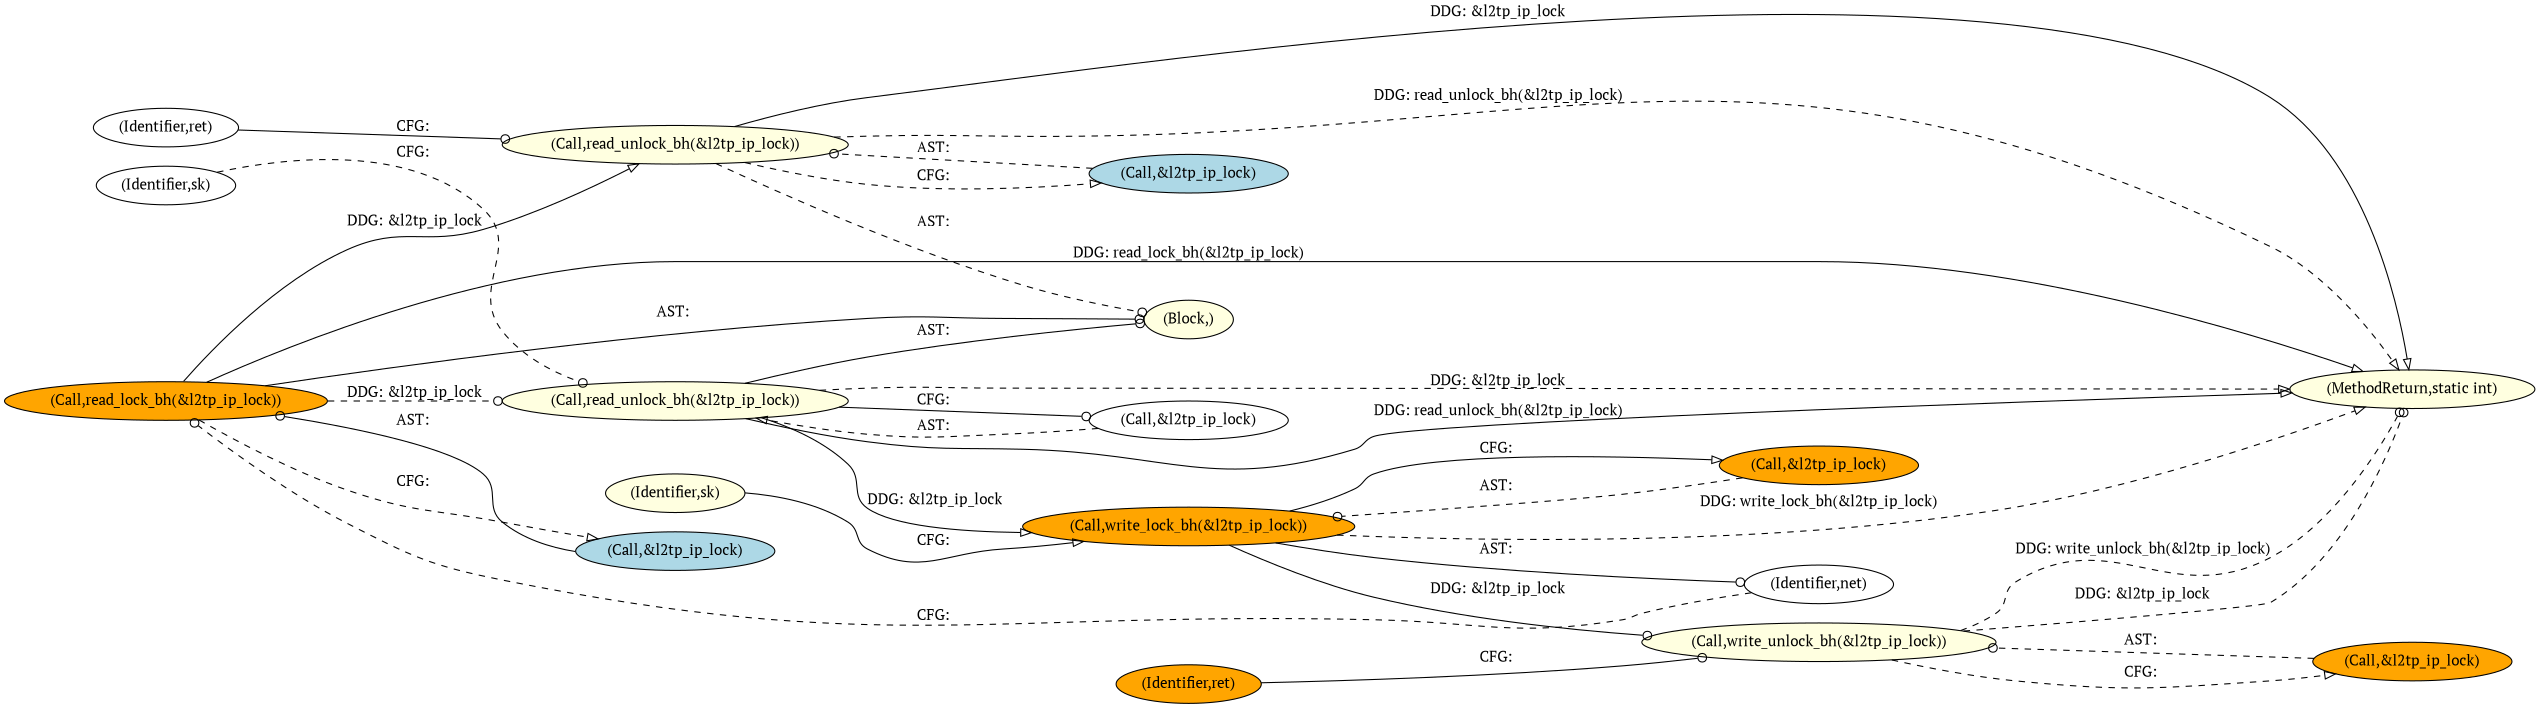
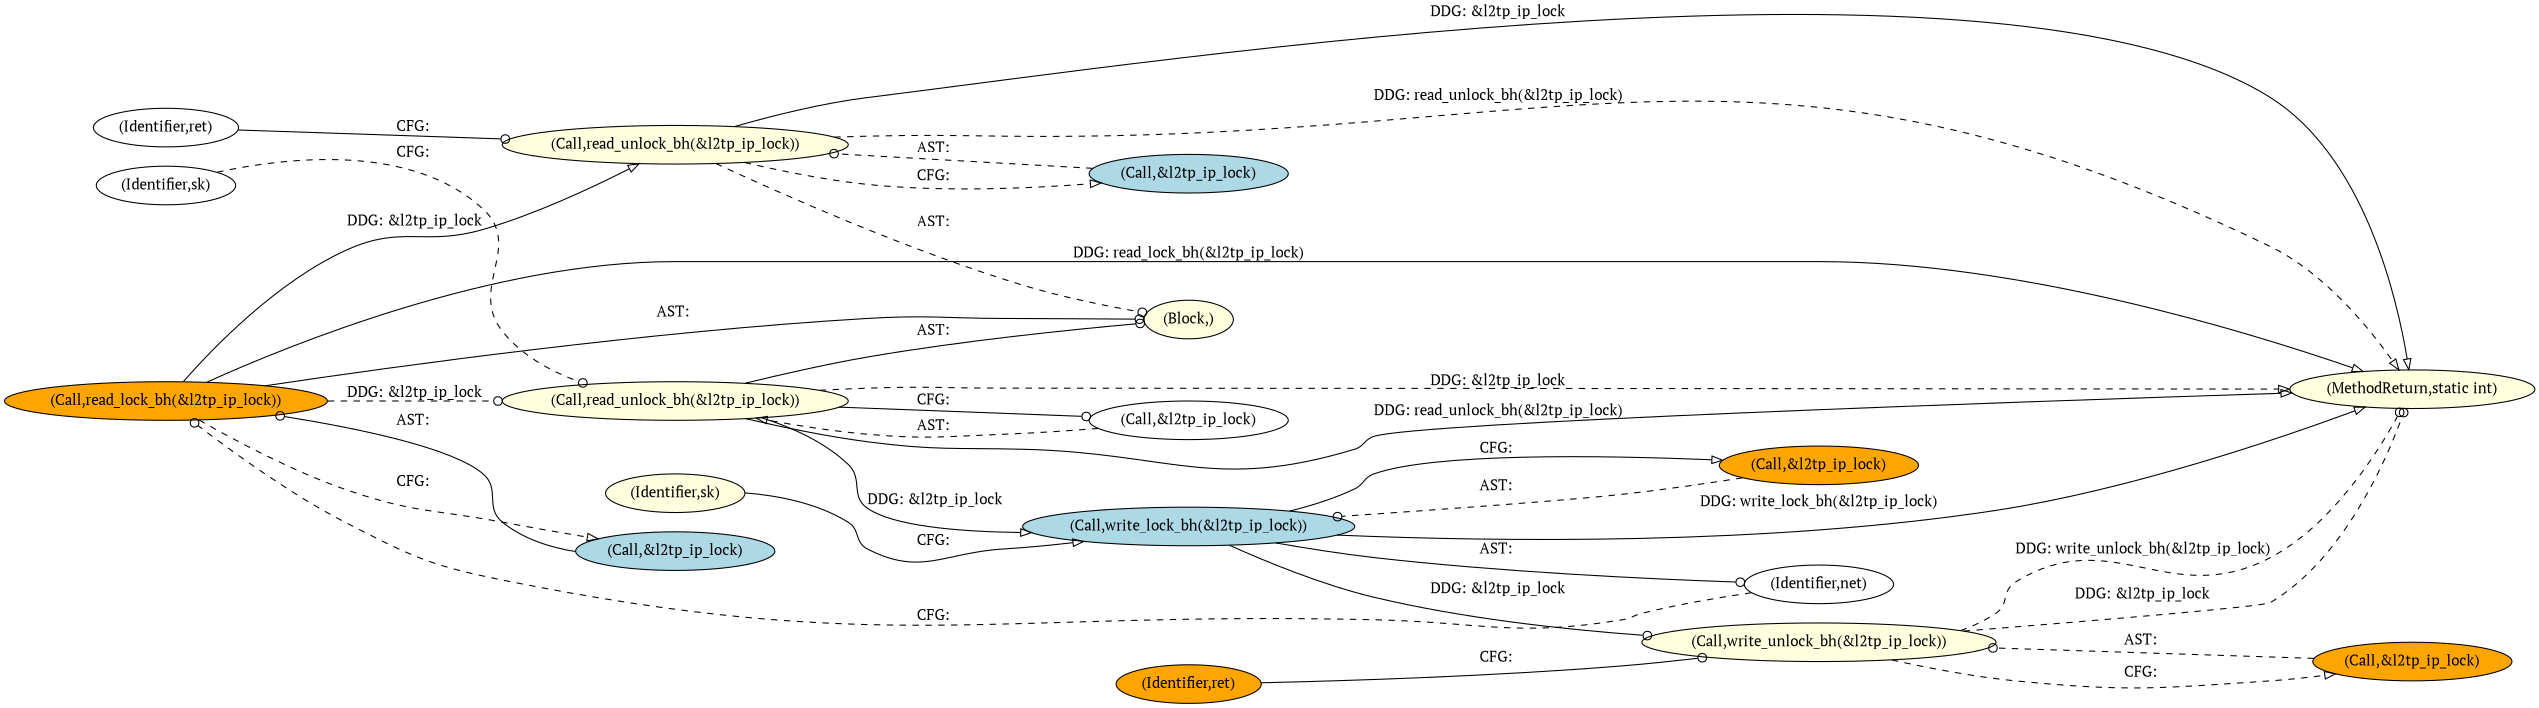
(1189, 526) -> (1189, 526)
(1853, 527) -> (1853, 527)
